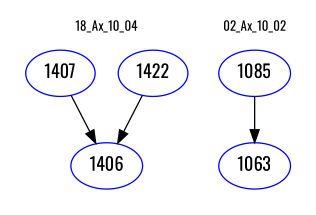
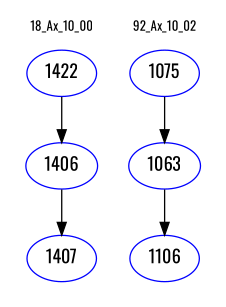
(107, 28) -> (62, 28)
(255, 28) -> (165, 28)
(255, 73) -> (165, 73)
(80, 114) -> (62, 206)
none -> (165, 259)
